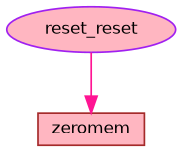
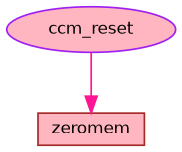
(91, 30) -> (91, 30)
